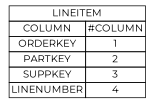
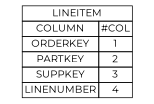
(116, 28) -> (116, 28)
